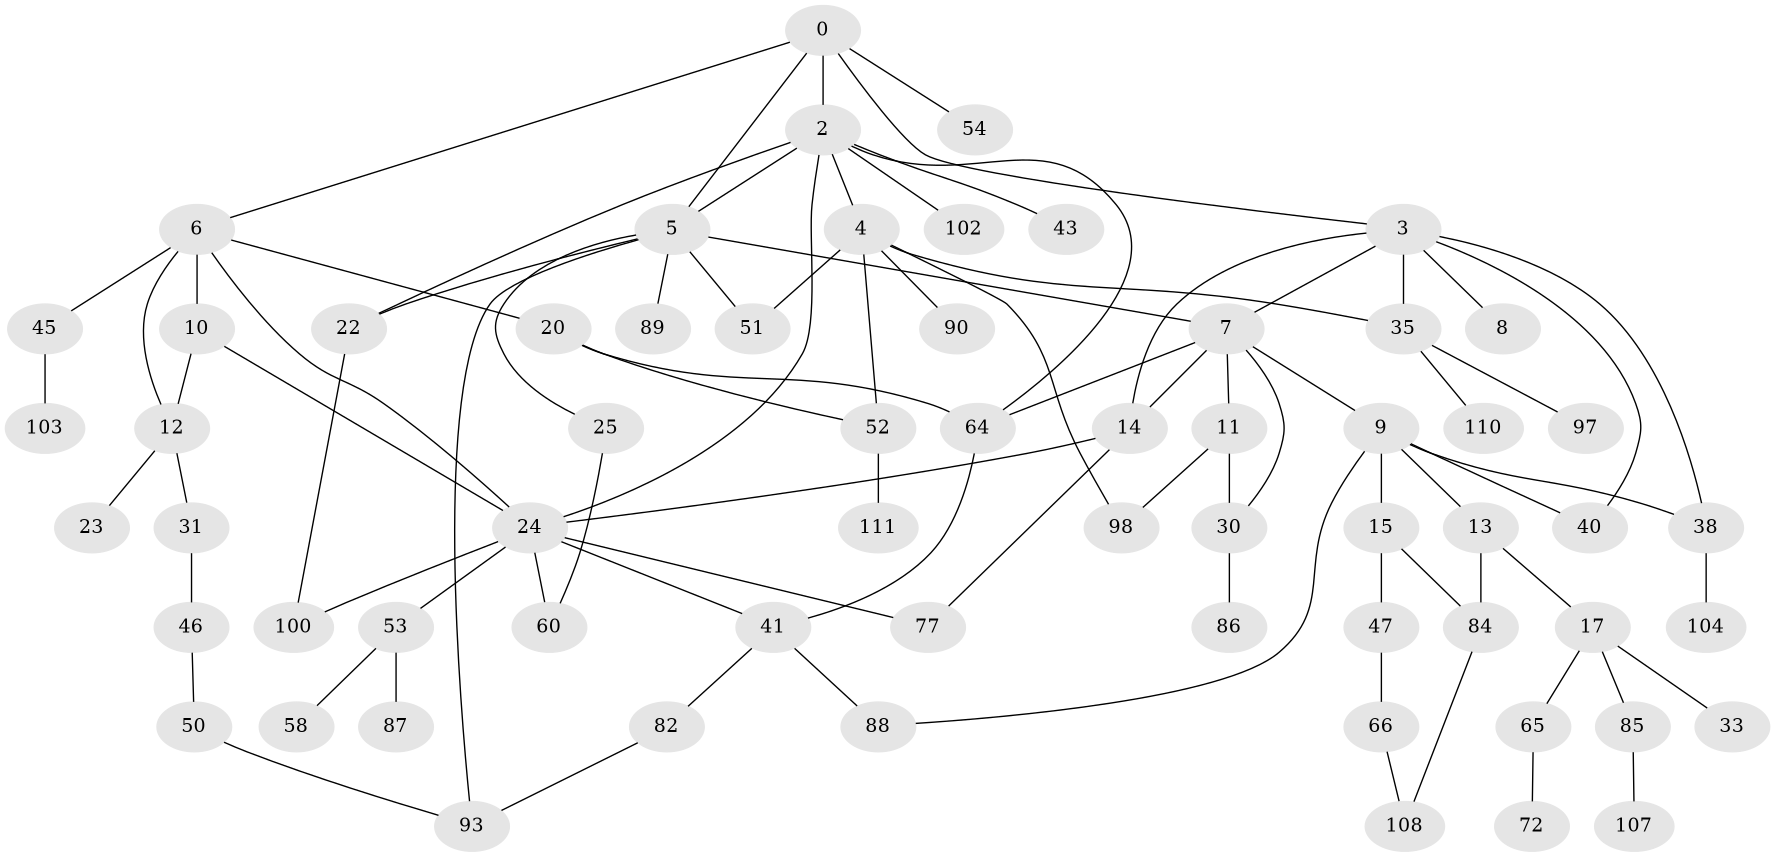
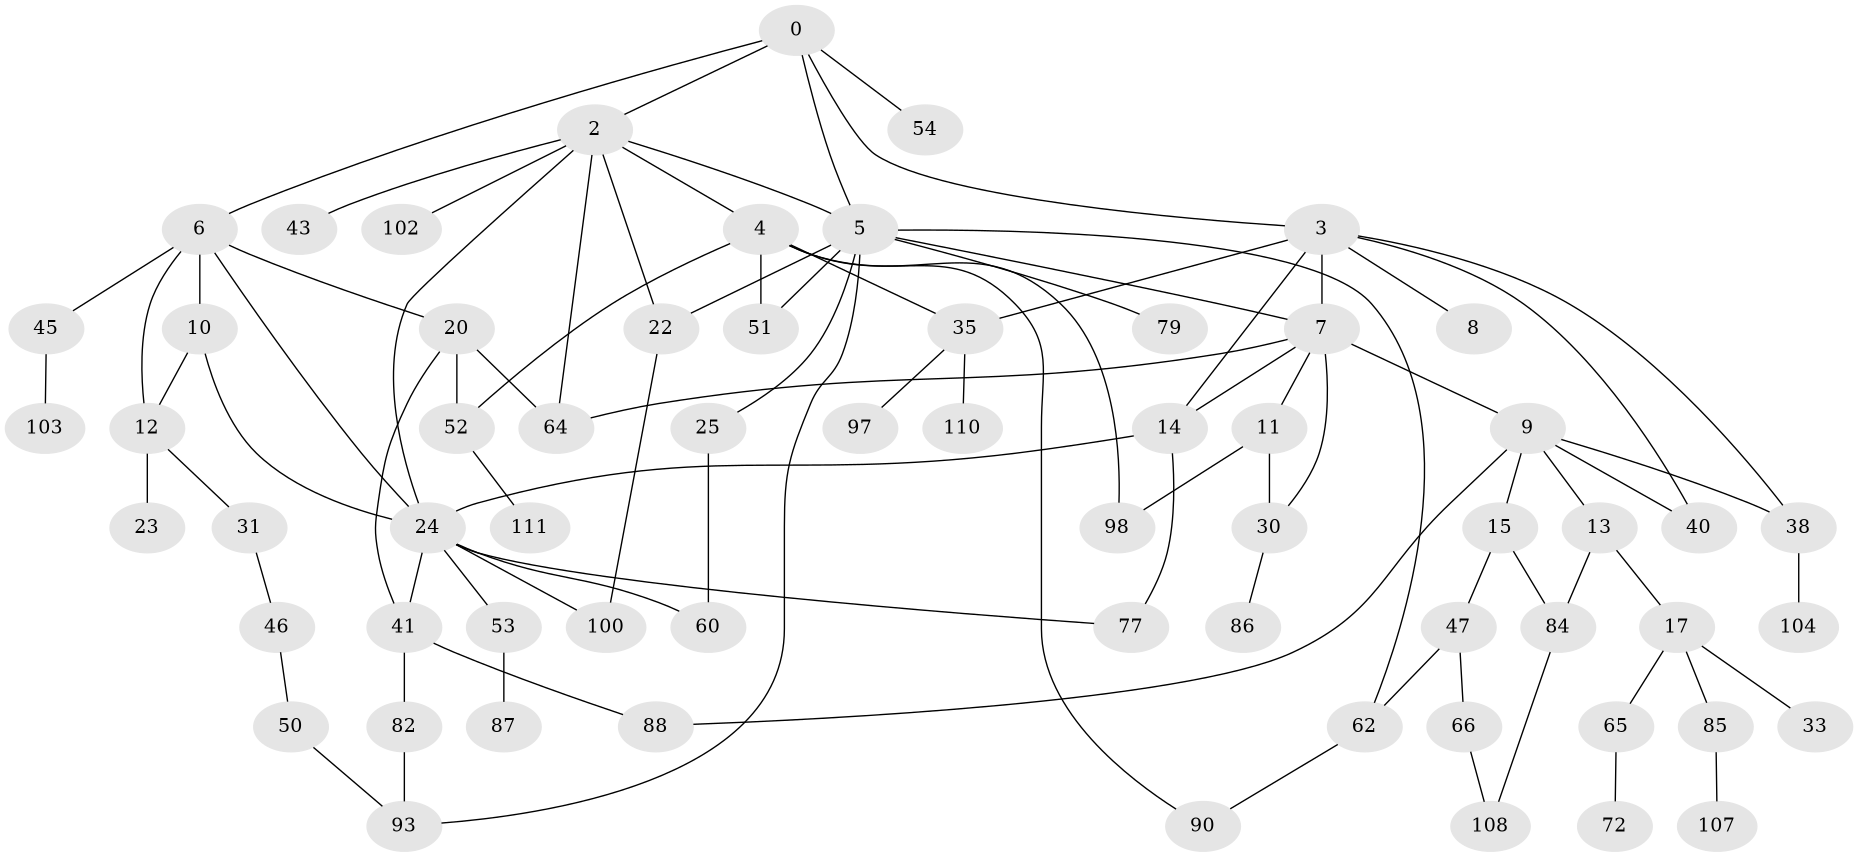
(653, 329) -> (1170, 329)
(920, 563) -> (384, 466)
(297, 727) -> none
none -> (1365, 727)
